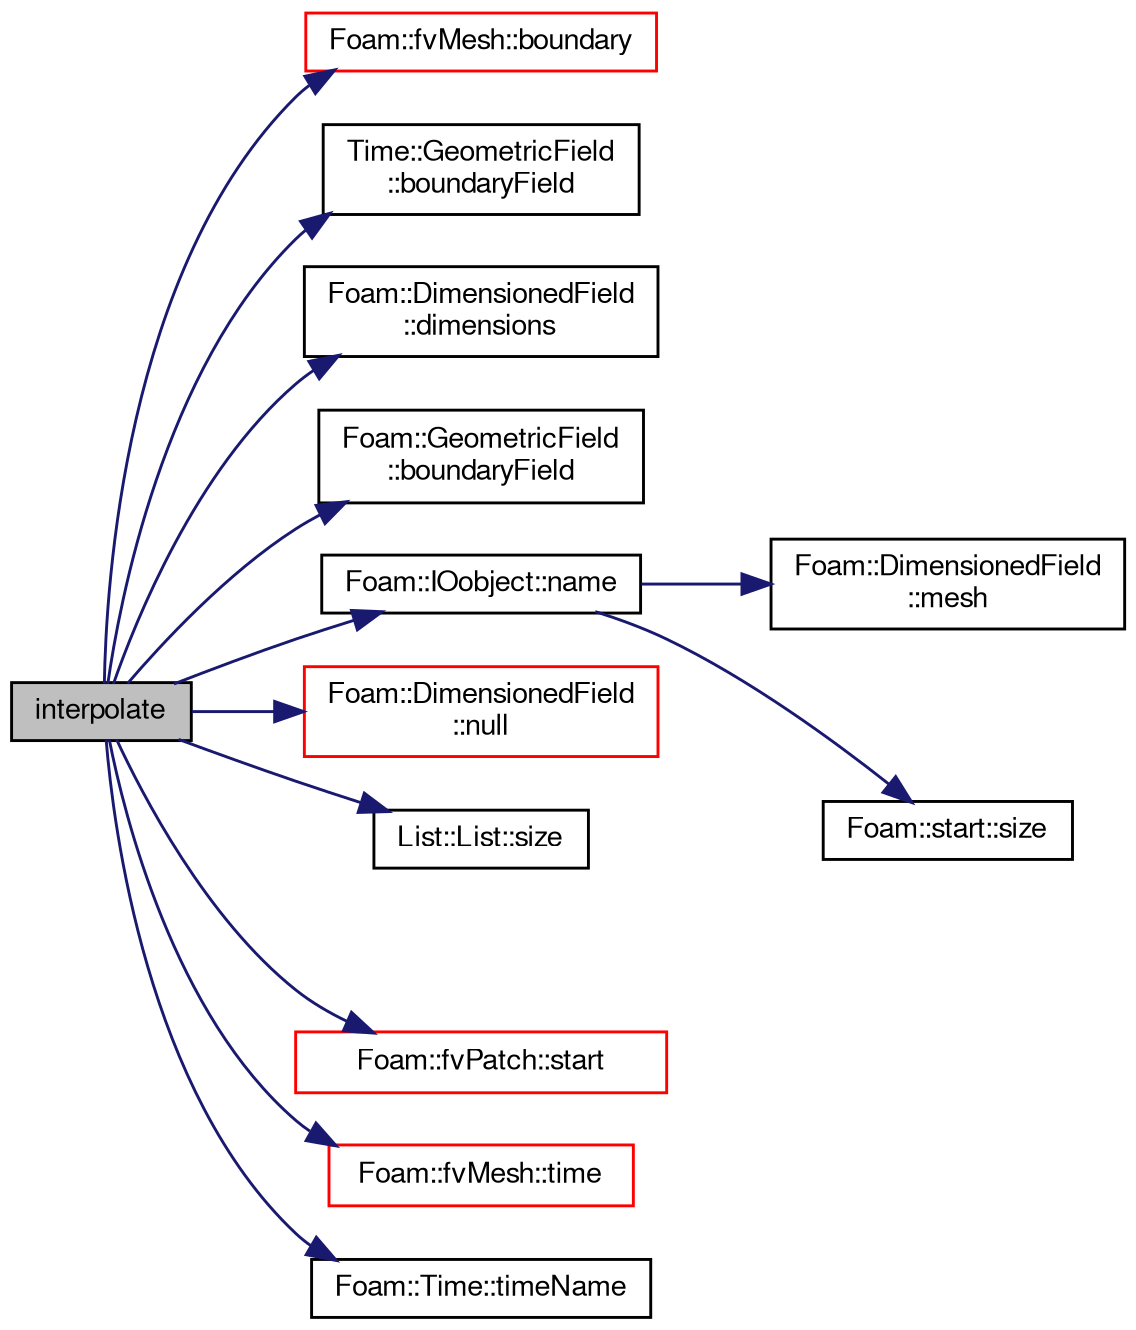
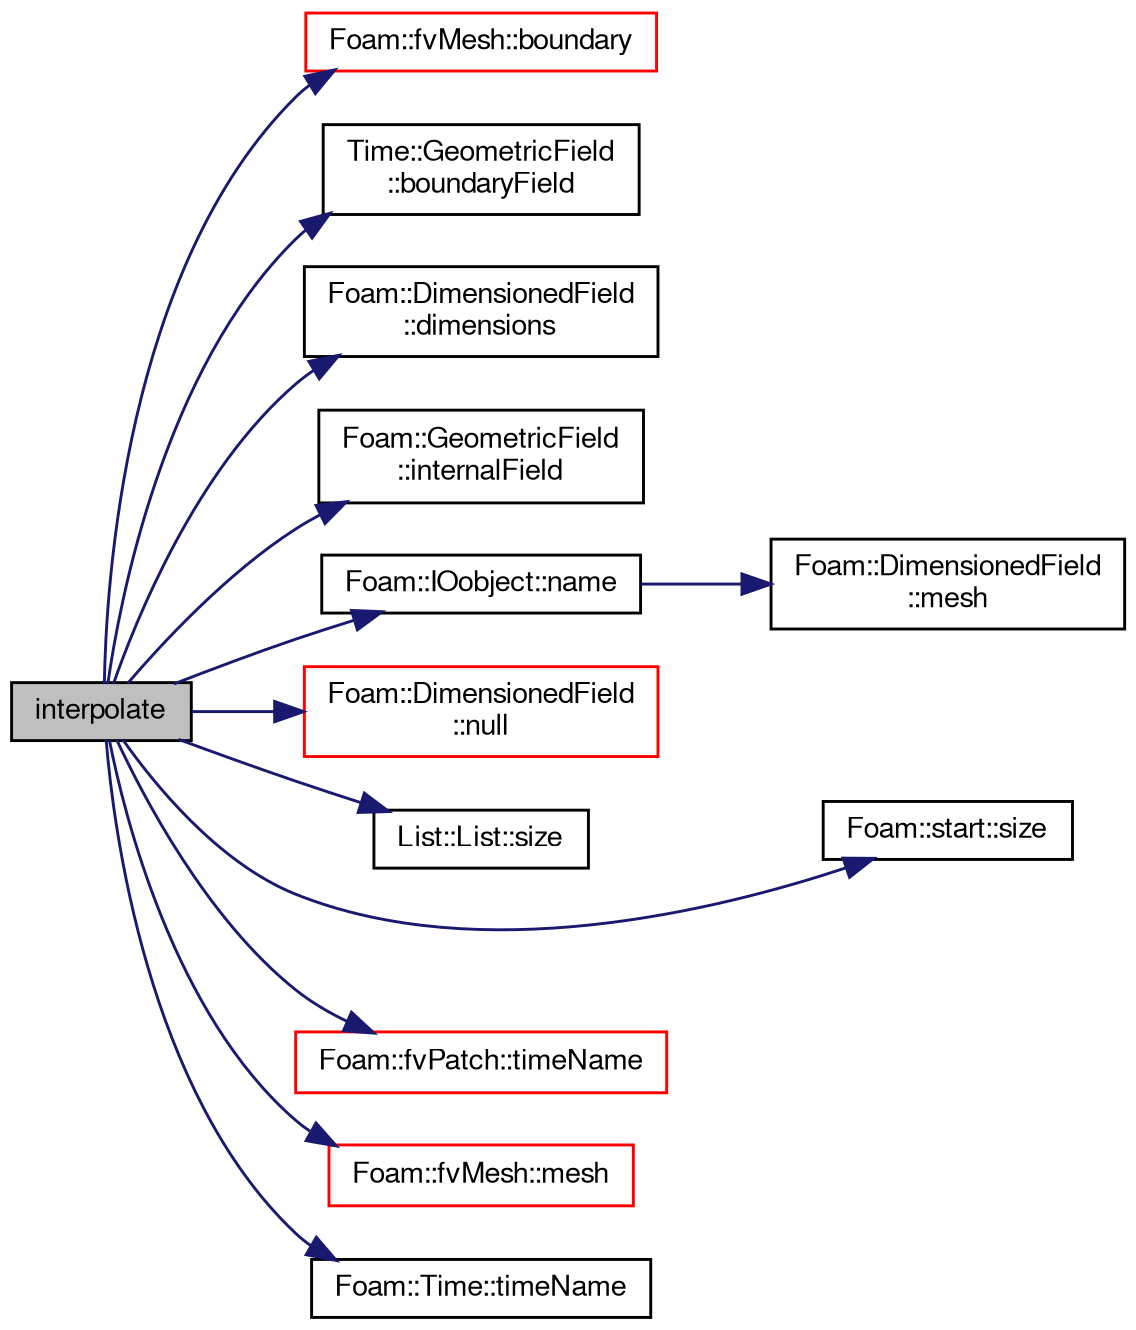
(481, 457) -> (481, 457)
(749, 685) -> (455, 928)
(481, 1062) -> (481, 1062)
(481, 1175) -> (481, 1175)
